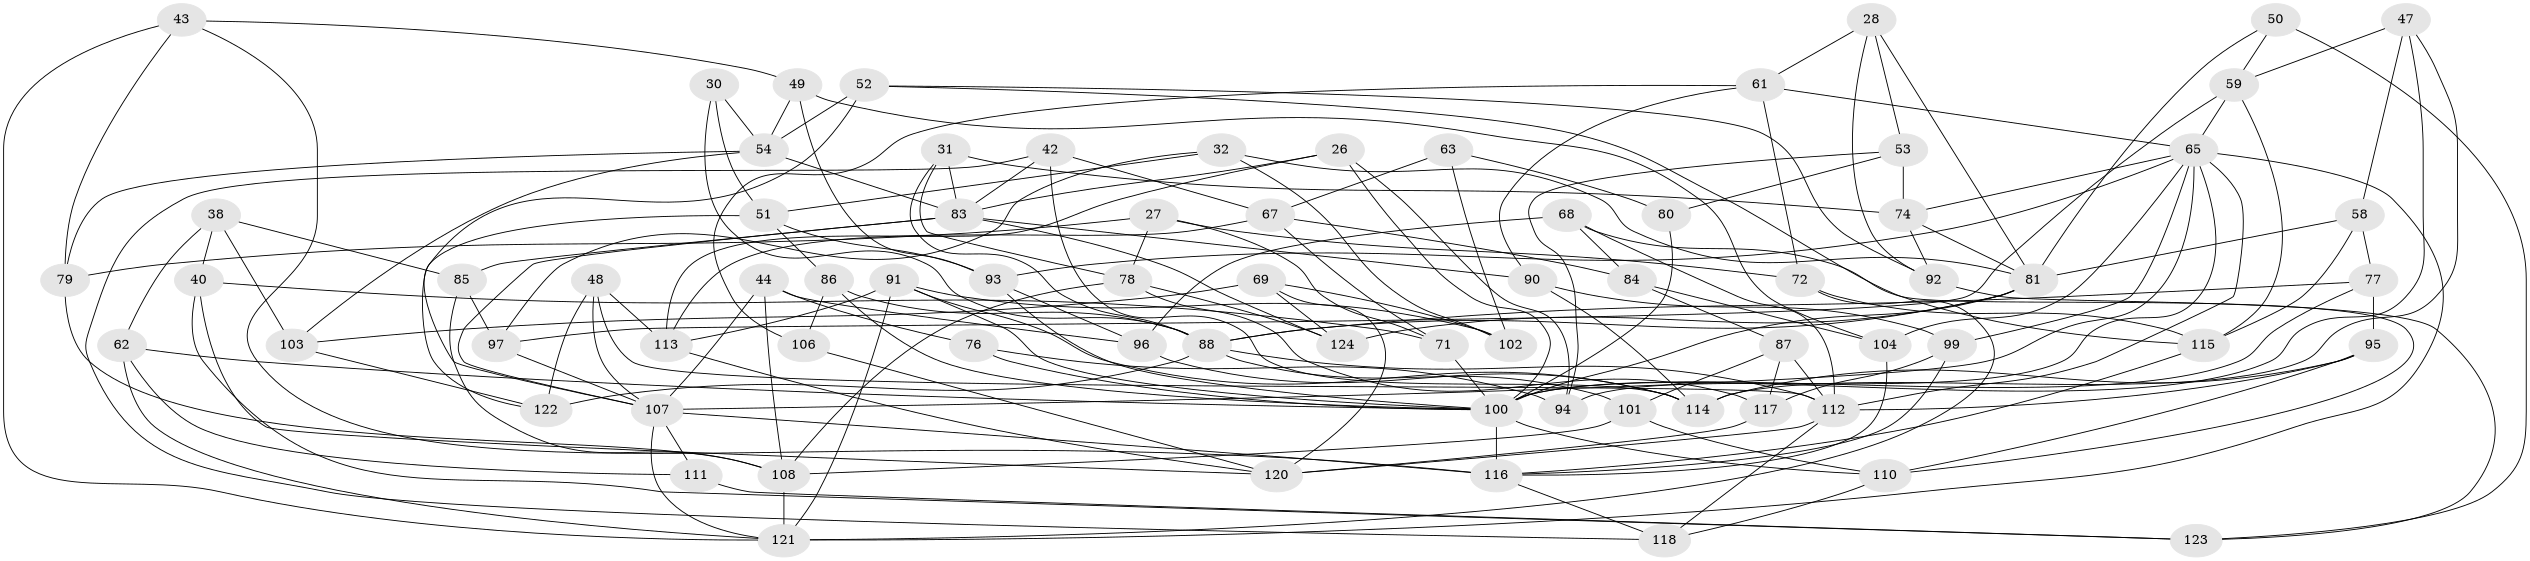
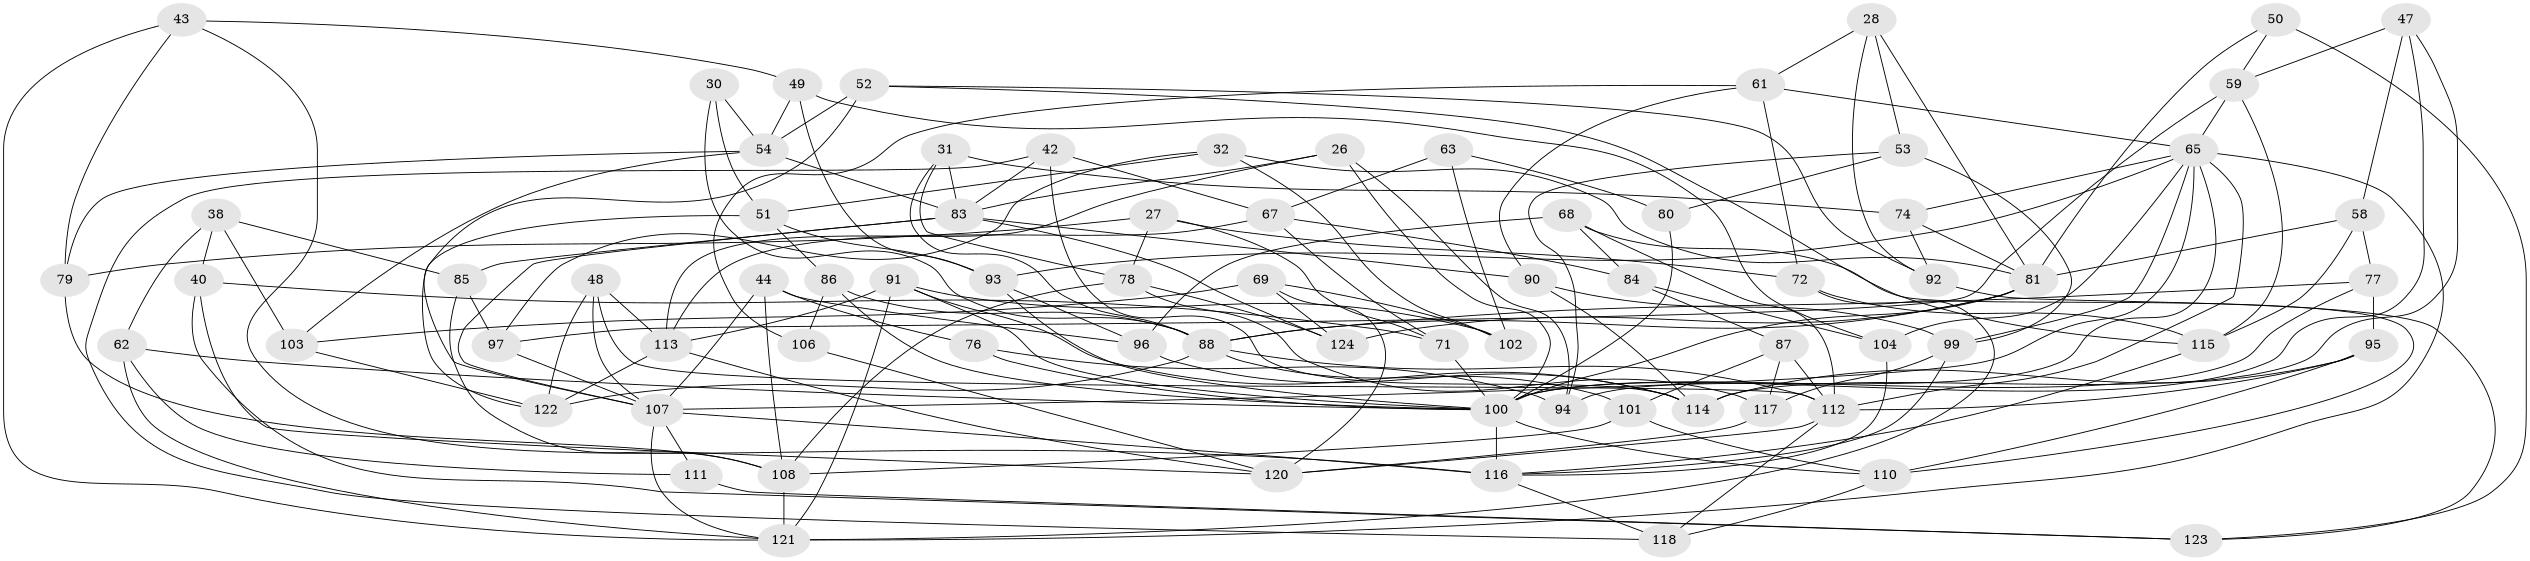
(1903, 183) -> (2050, 240)
none -> (616, 373)
